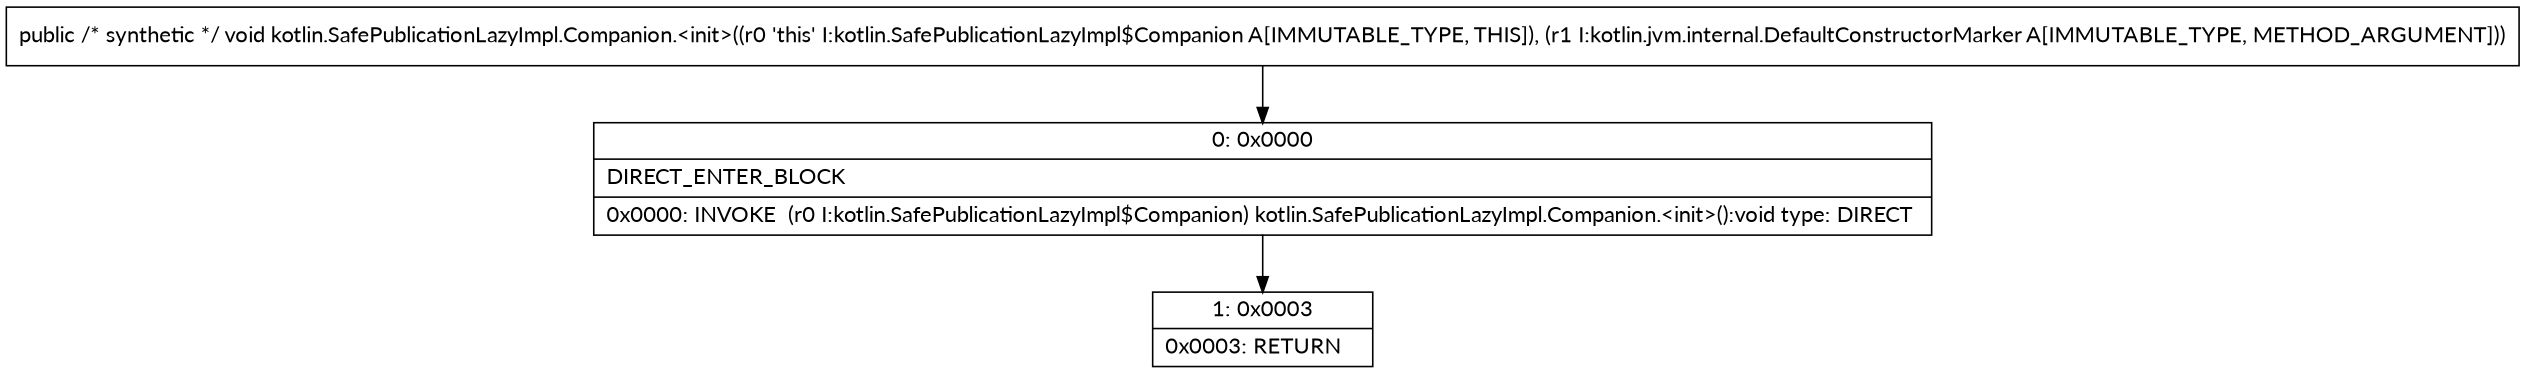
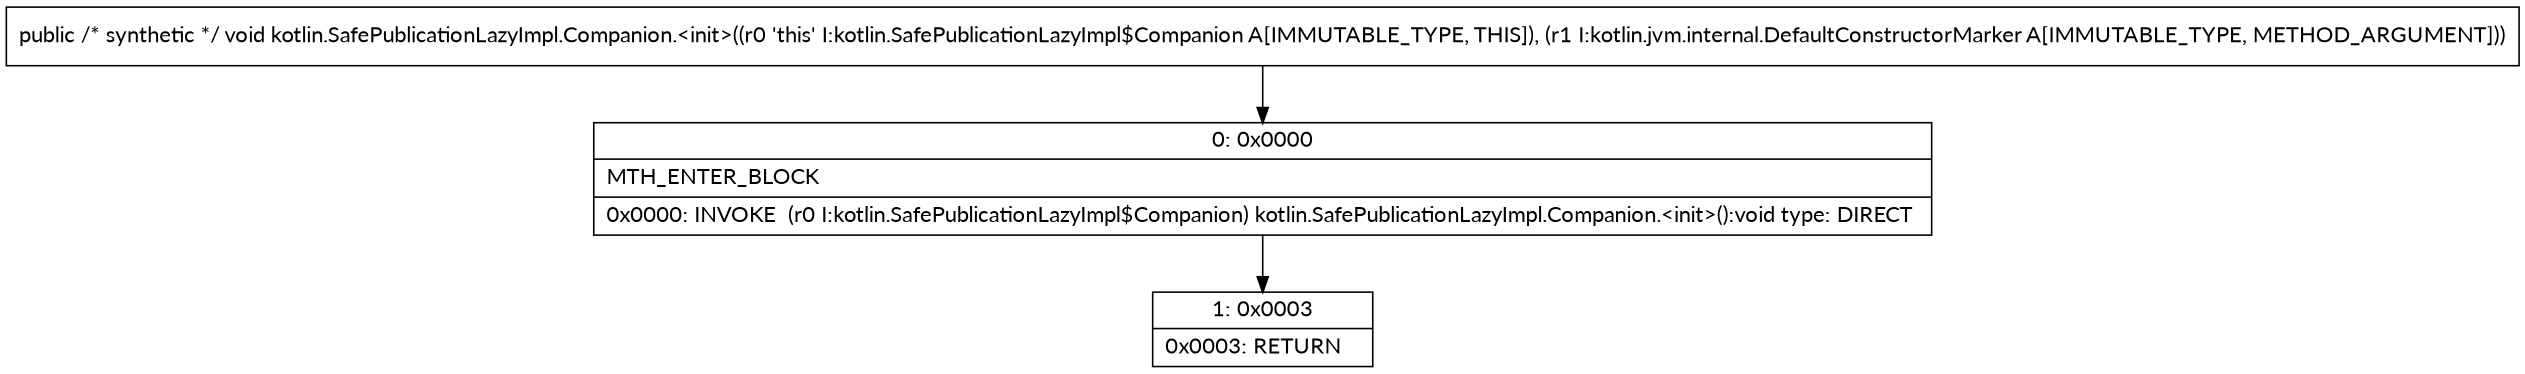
(726, 177) -> (713, 177)
